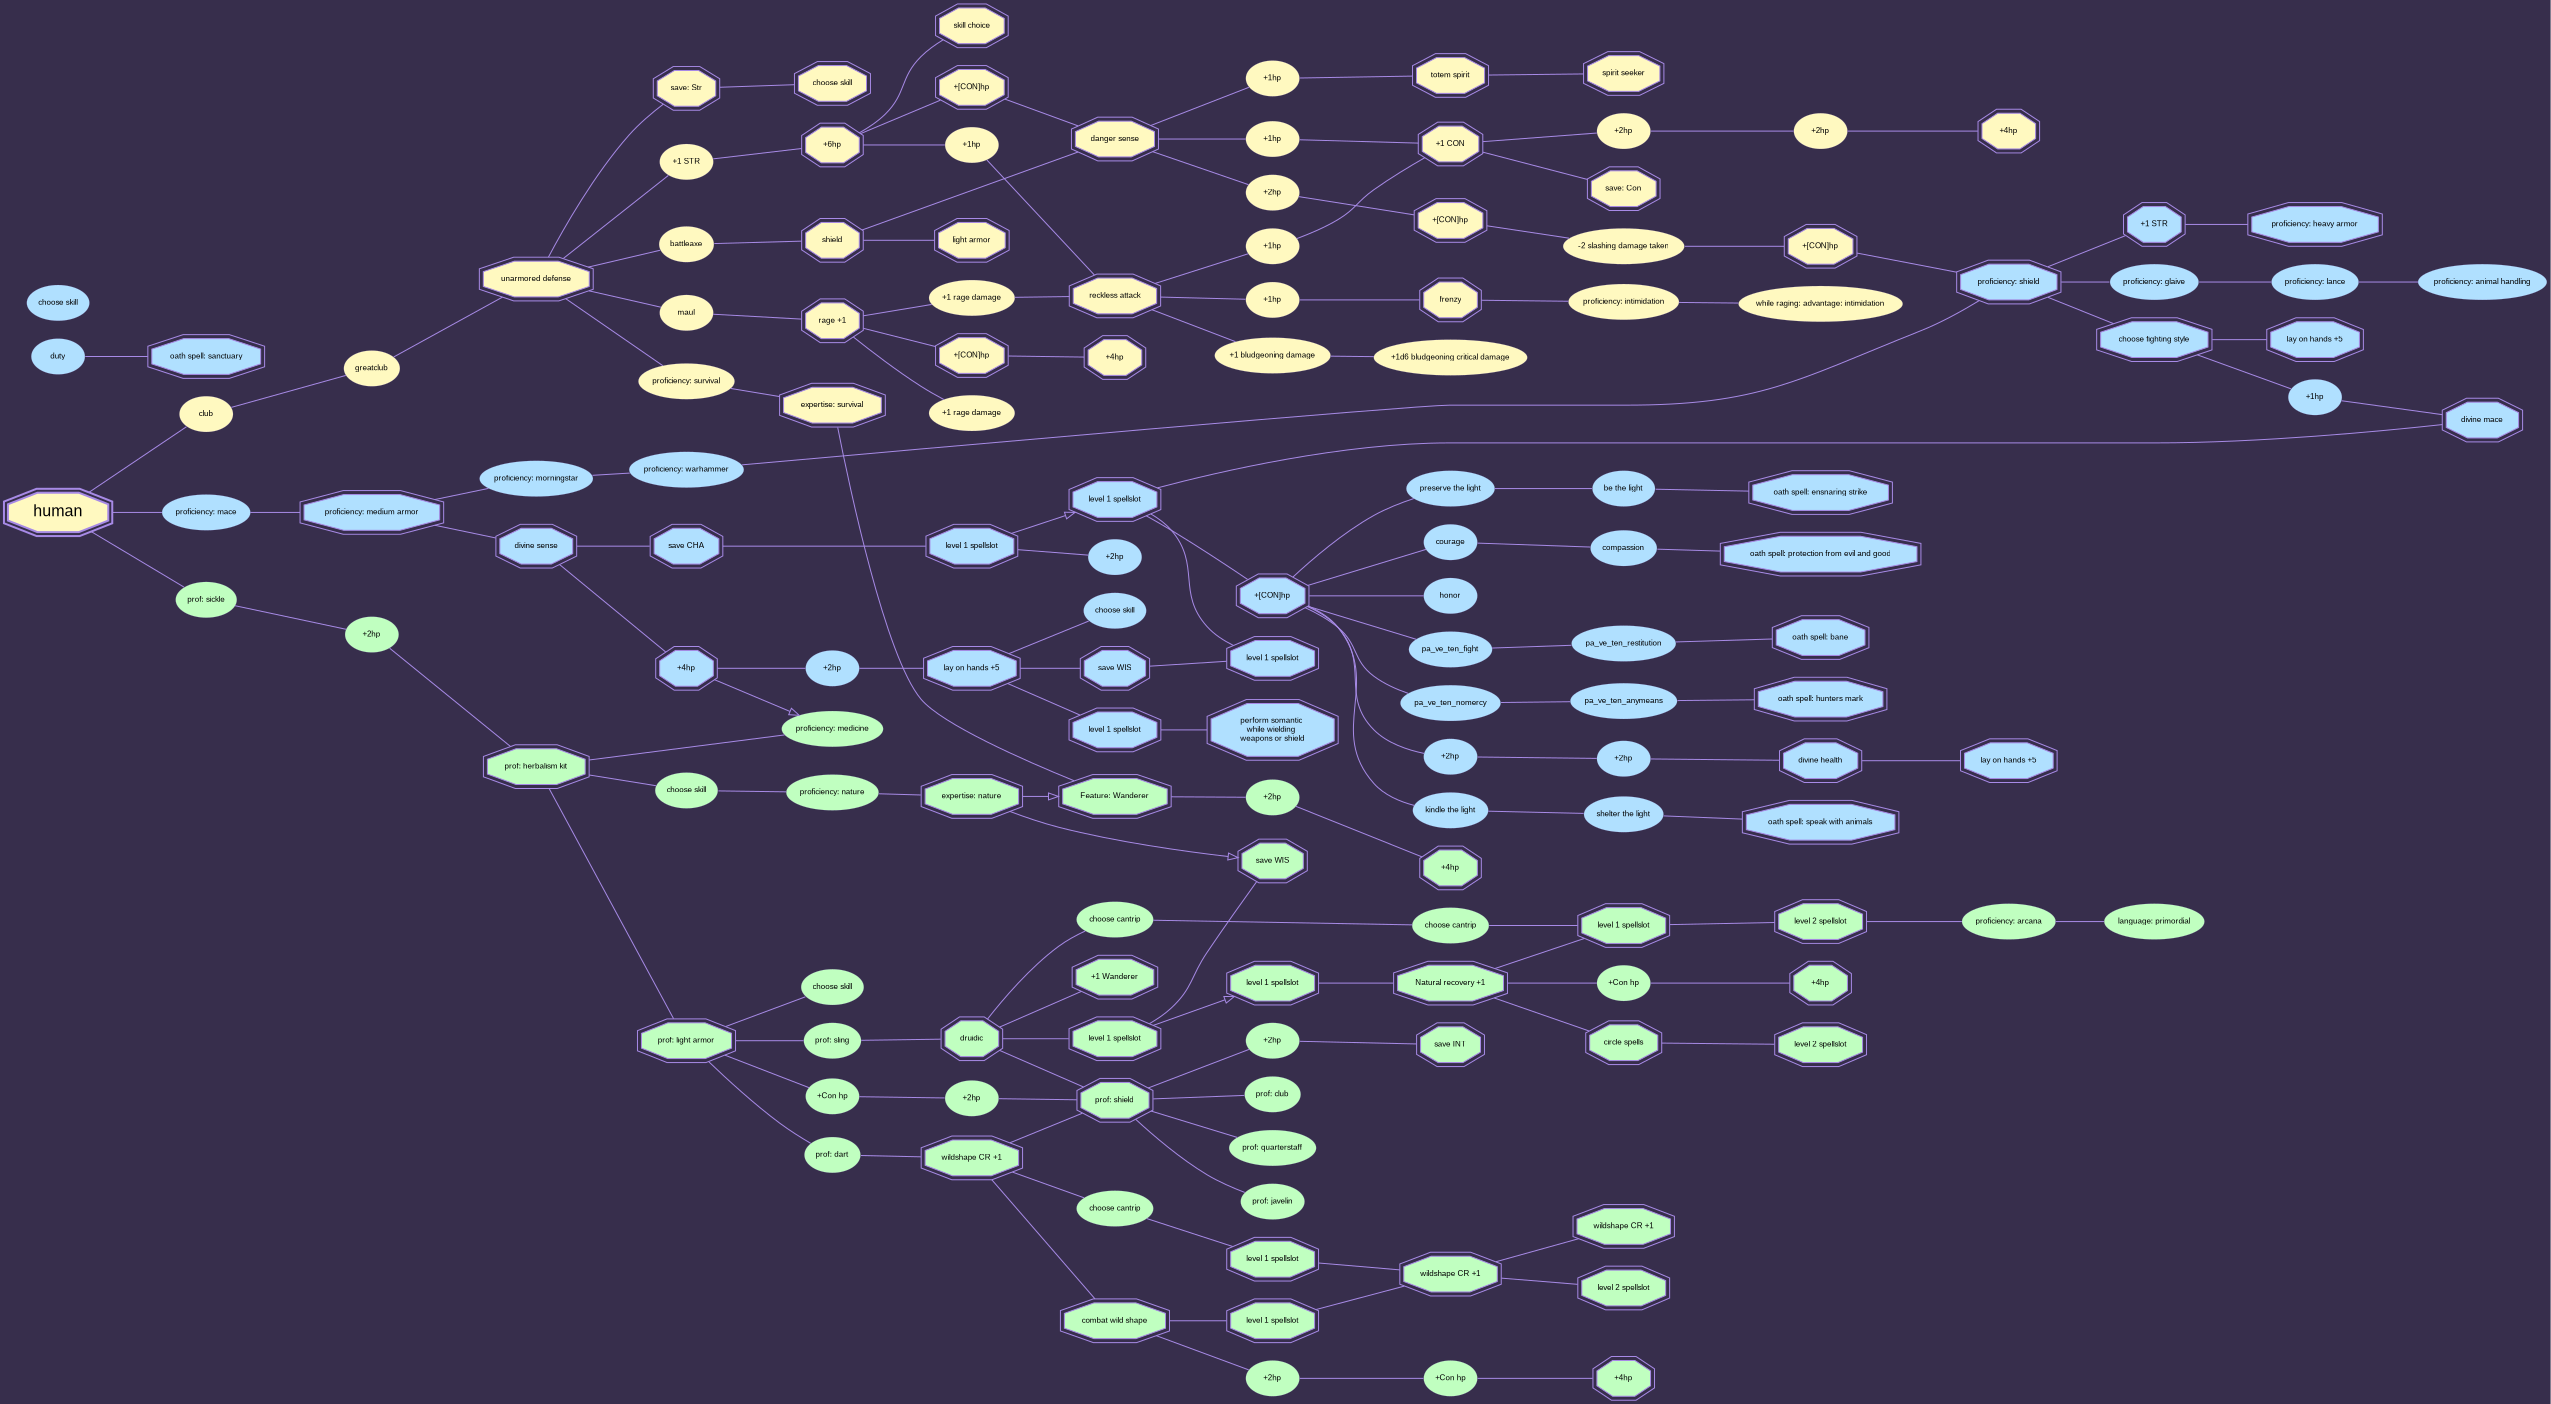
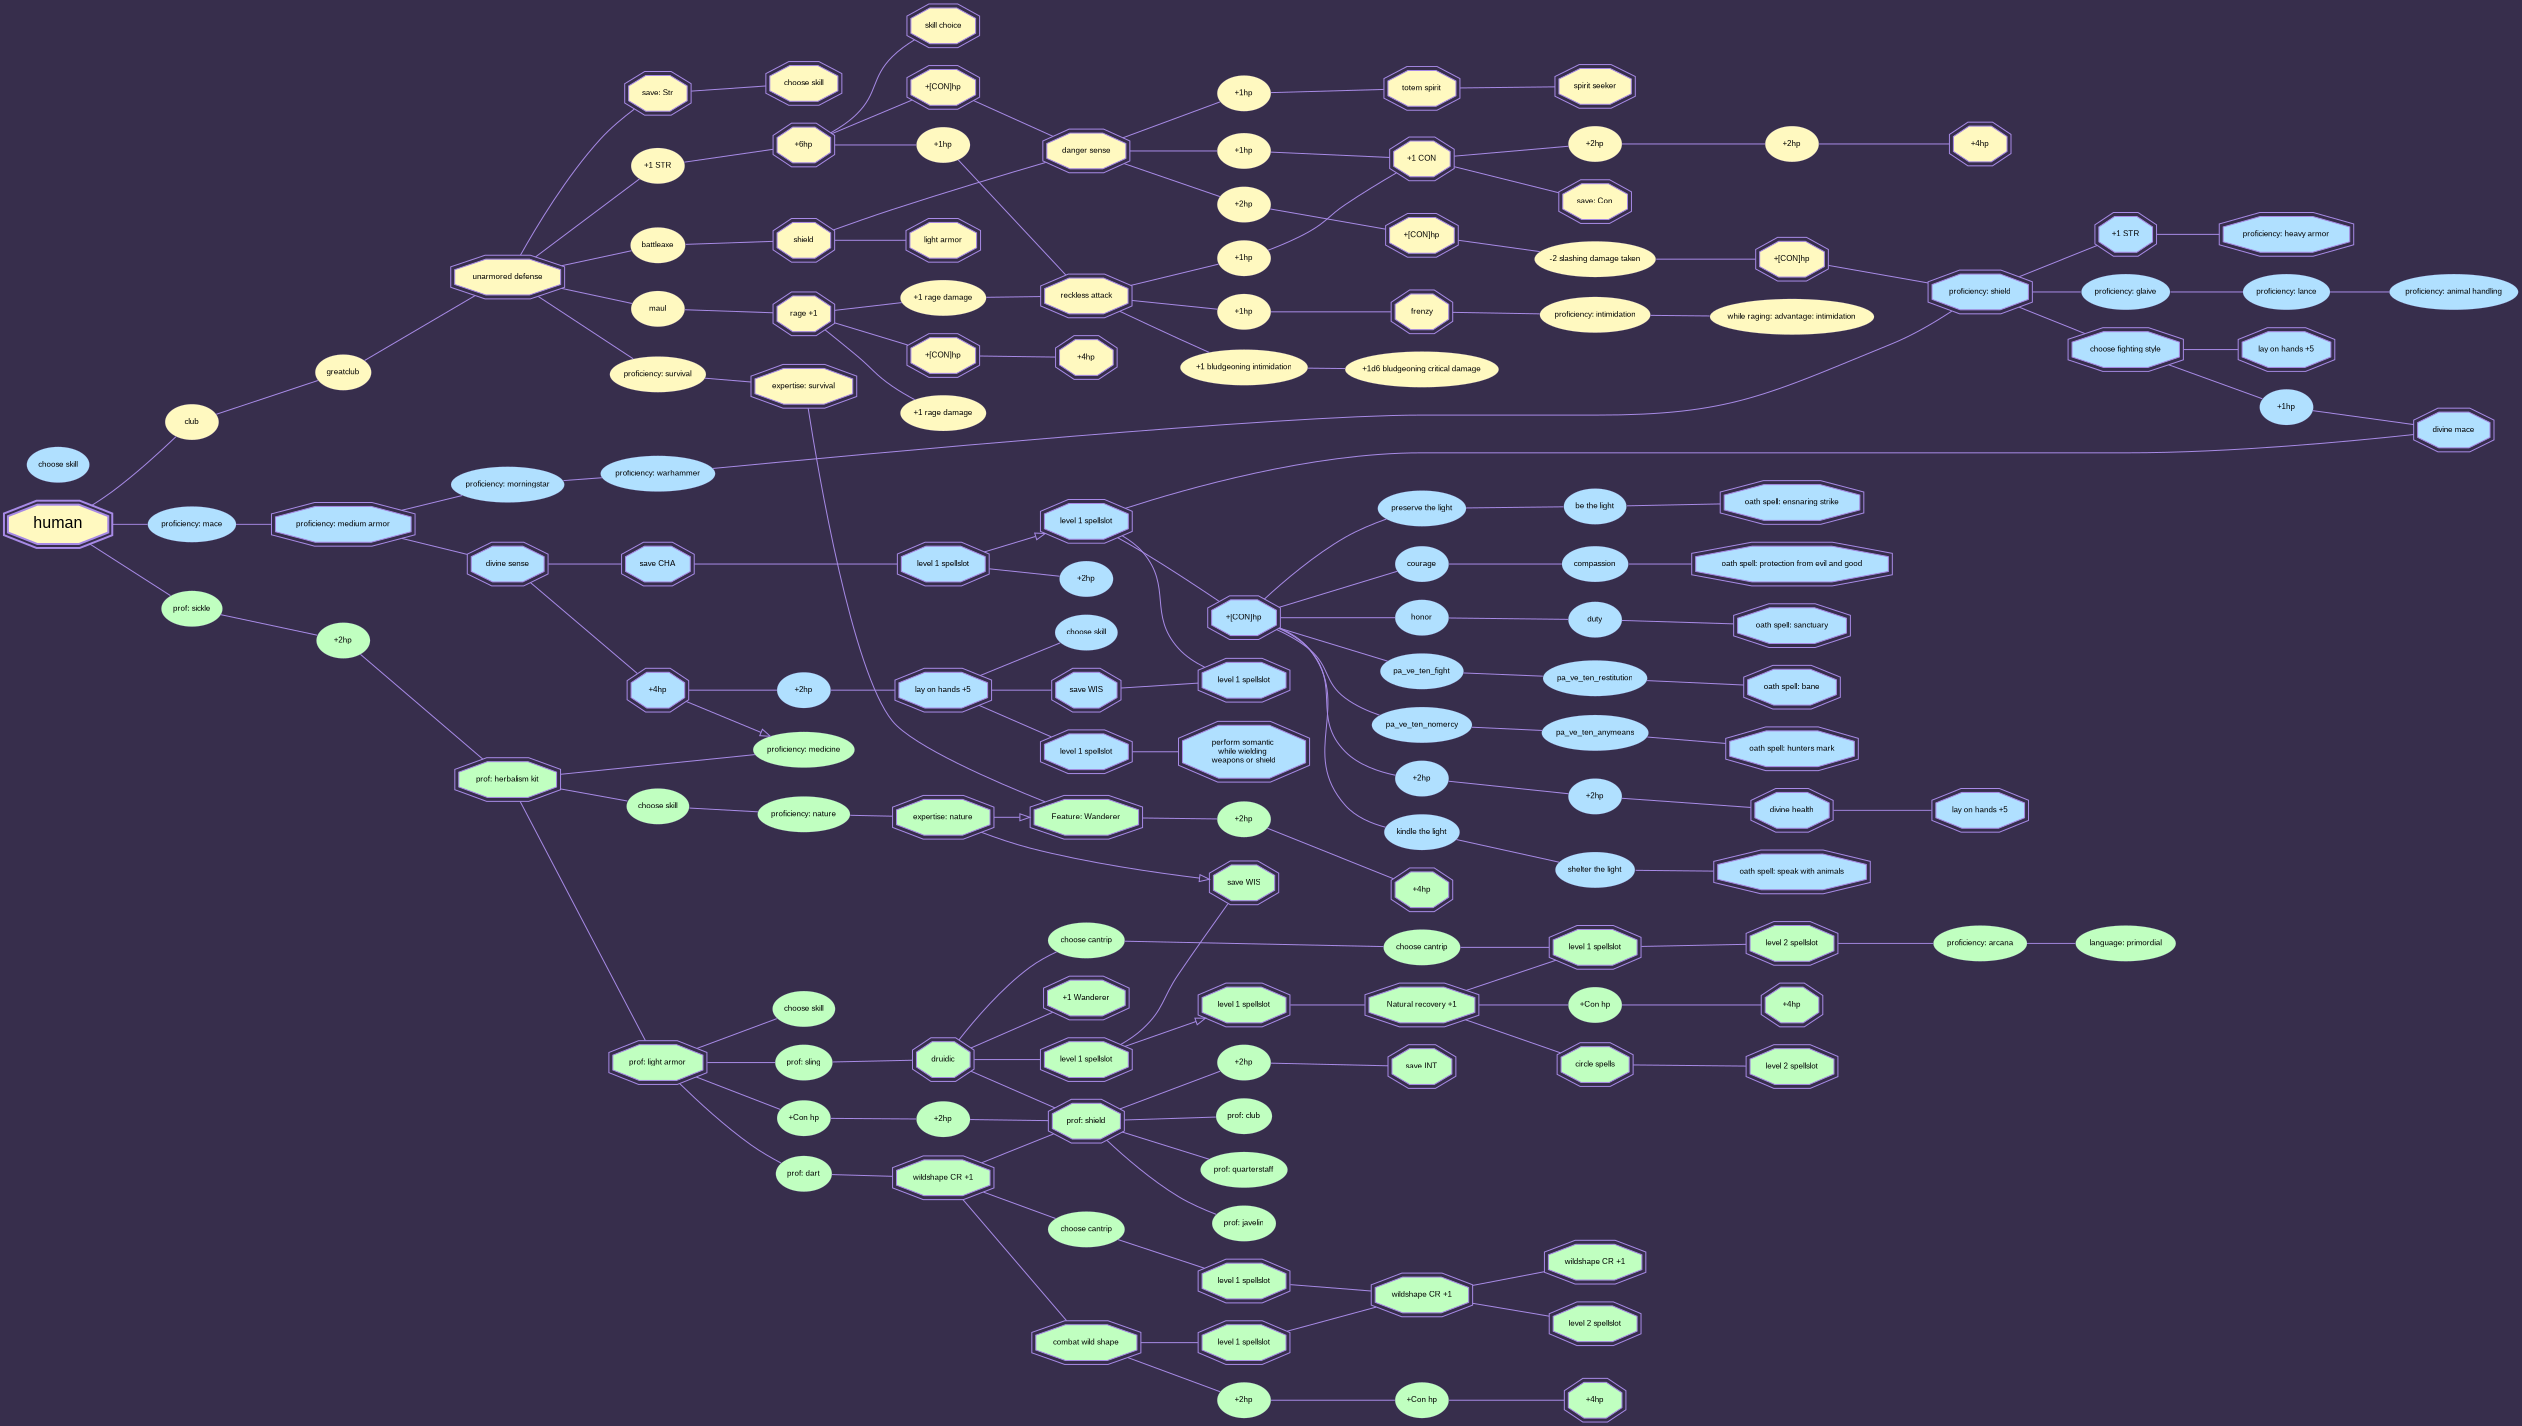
(1273, 356) -> (1244, 367)
none -> (1509, 619)
